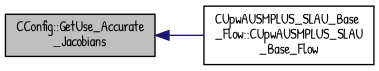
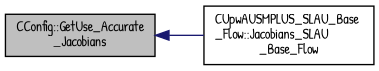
(289, 35) -> (289, 35)
